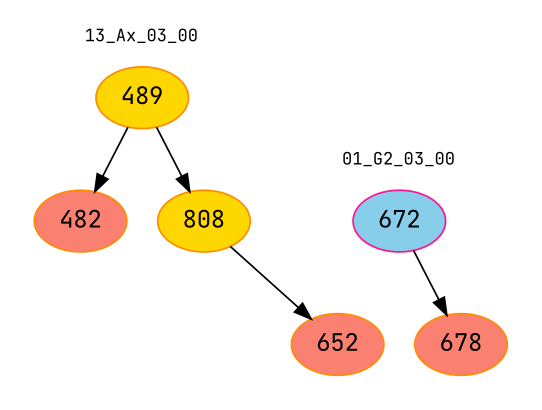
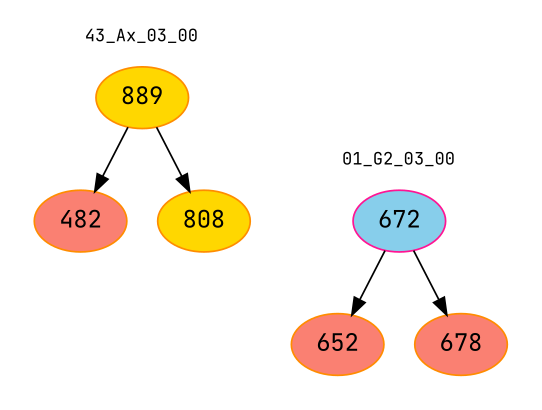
(142, 37) -> (142, 37)
(142, 98) -> (142, 98)
(264, 277) -> (372, 275)
